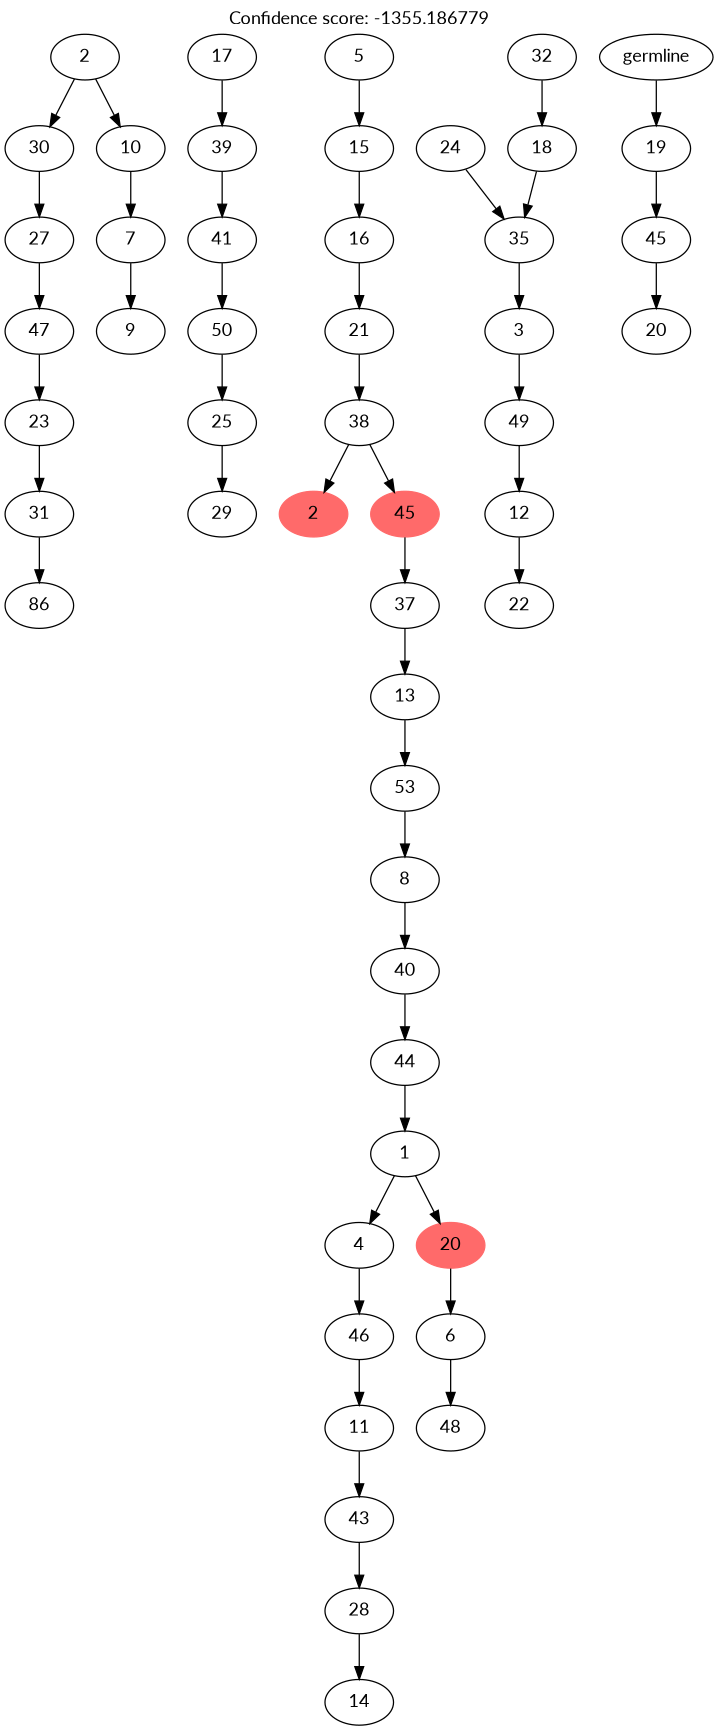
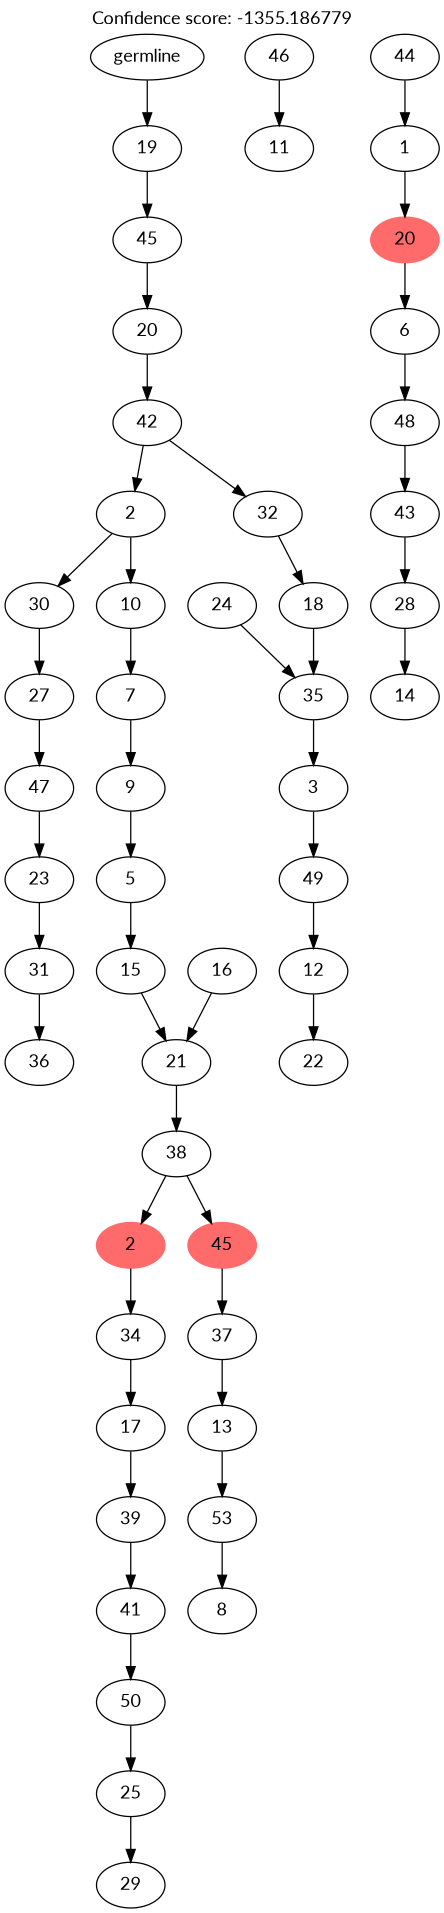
(359, 188) -> (151, 1011)
none -> (147, 423)
(39, 606) -> (39, 1063)
none -> (131, 828)
(405, 971) -> none
(359, 1245) -> none
none -> (131, 1337)
(359, 1468) -> (405, 462)
